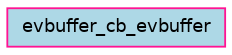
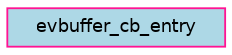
(116, 27) -> (116, 27)
